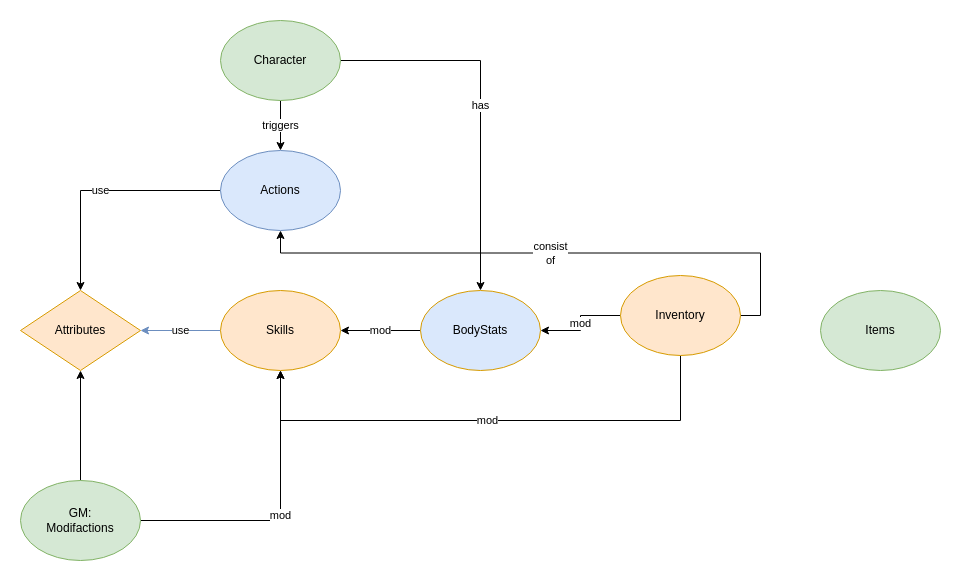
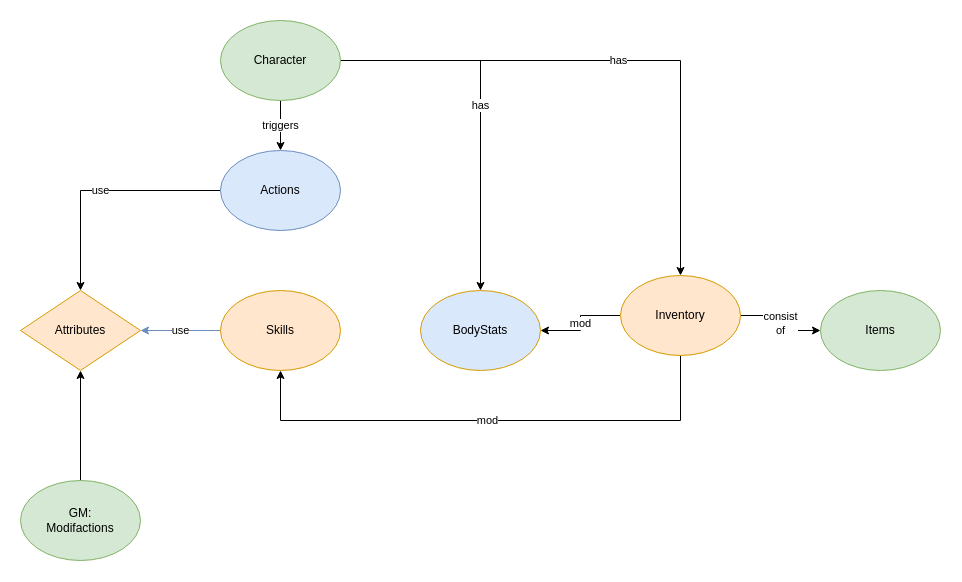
none -> (681, 65)
(400, 253) -> (779, 316)
(384, 331) -> none
(260, 521) -> none
